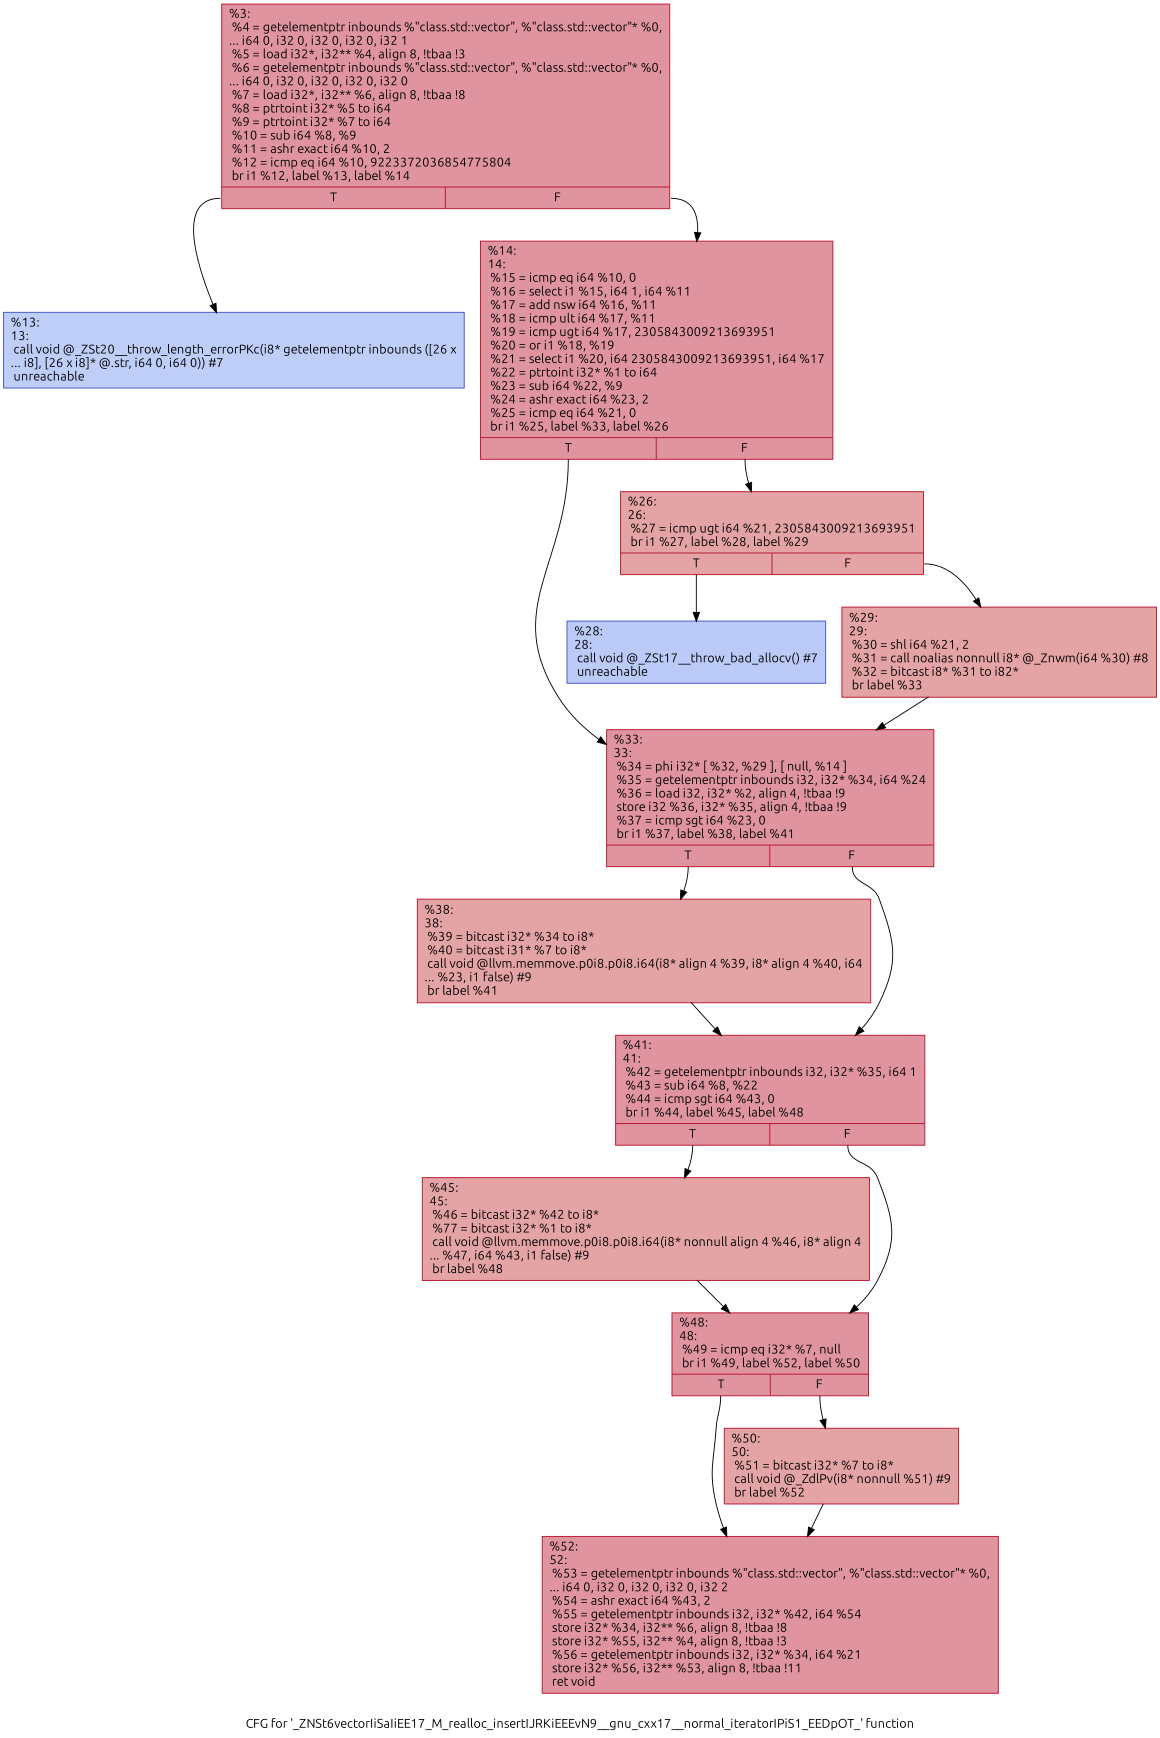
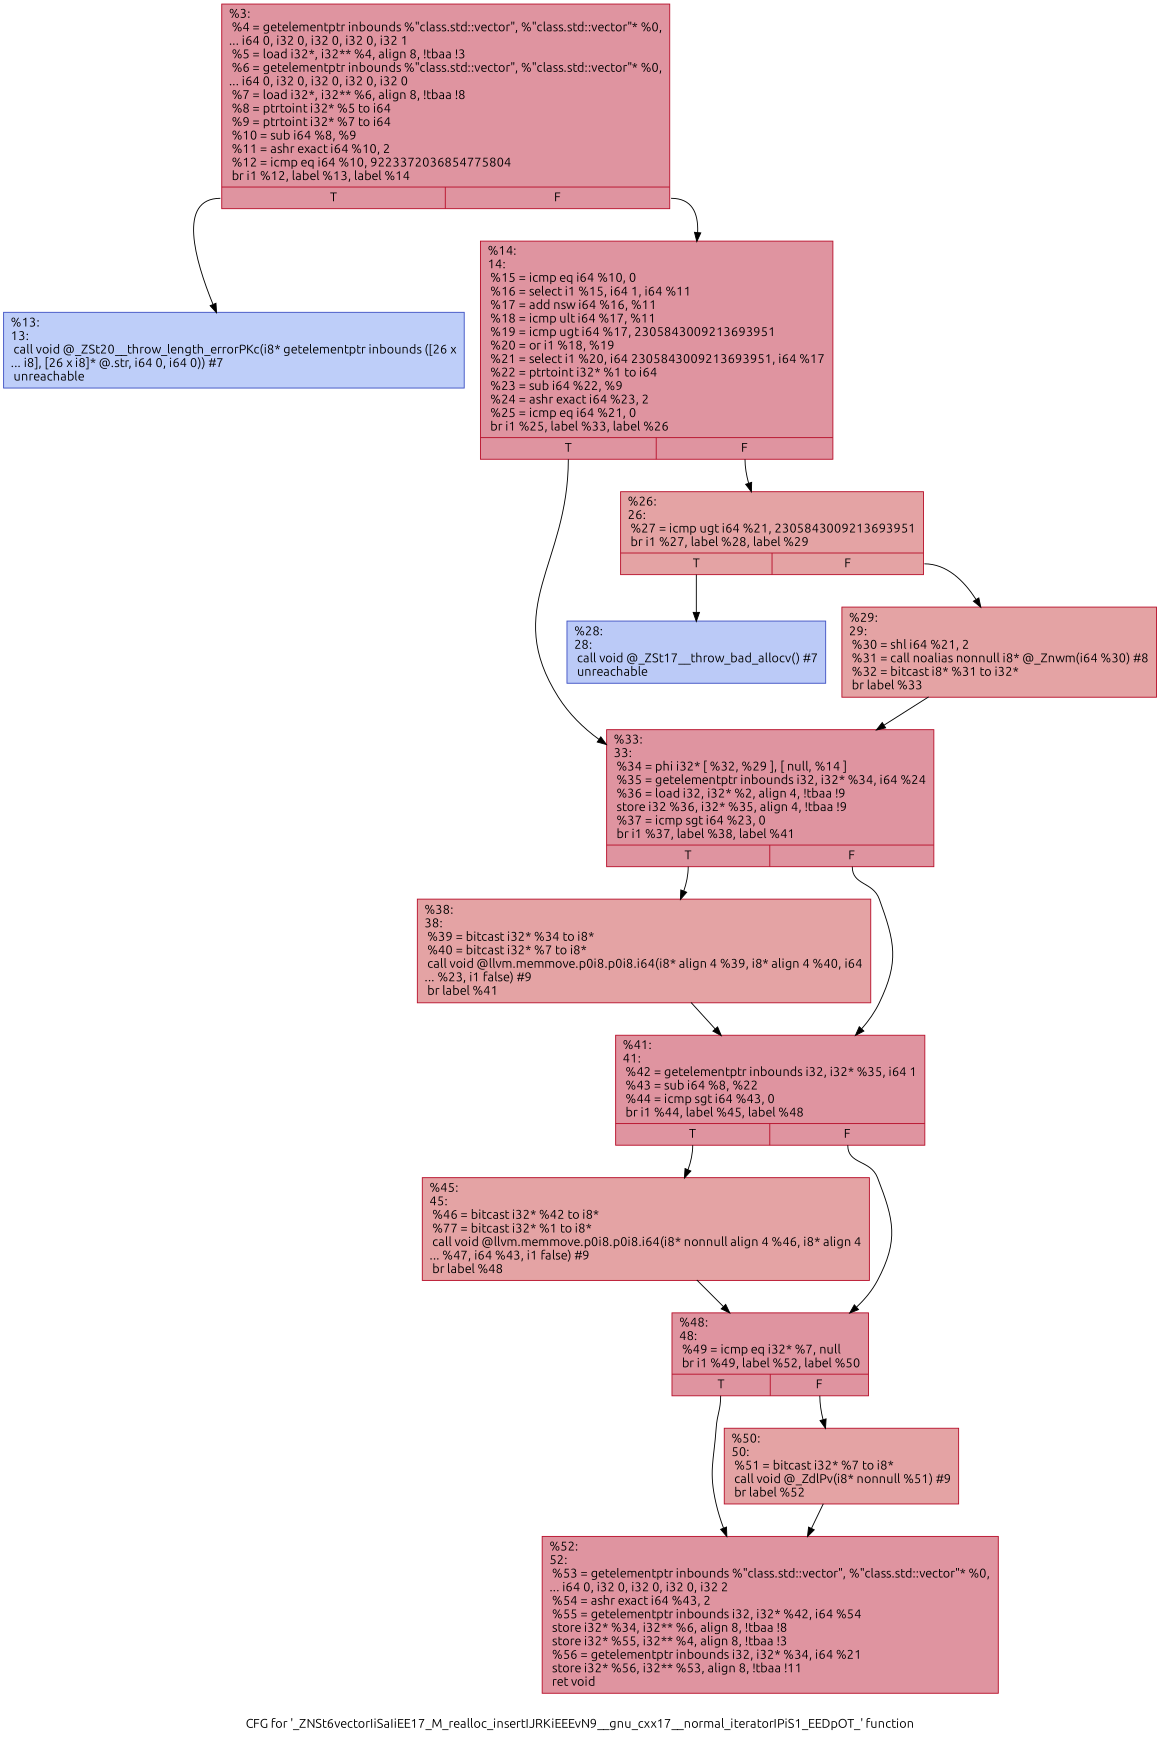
(934, 672) -> (934, 672)
(506, 951) -> (506, 951)
